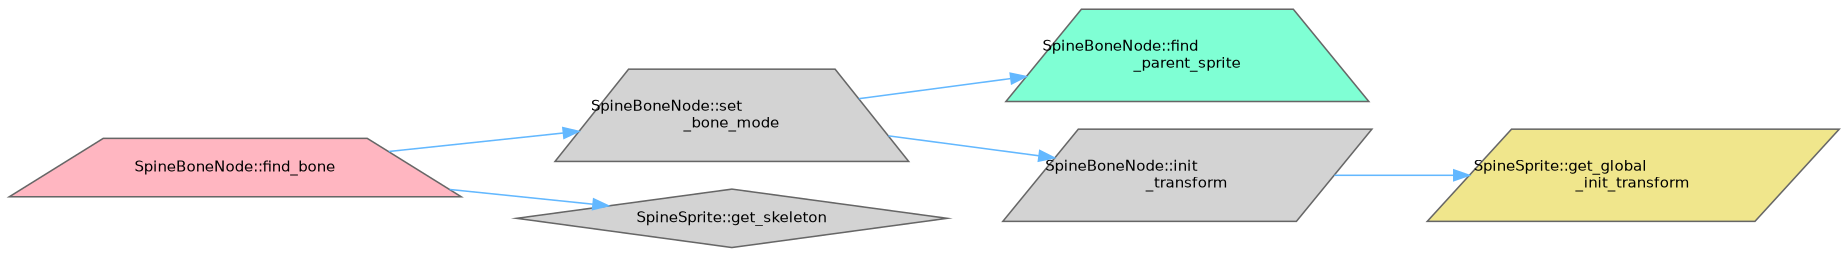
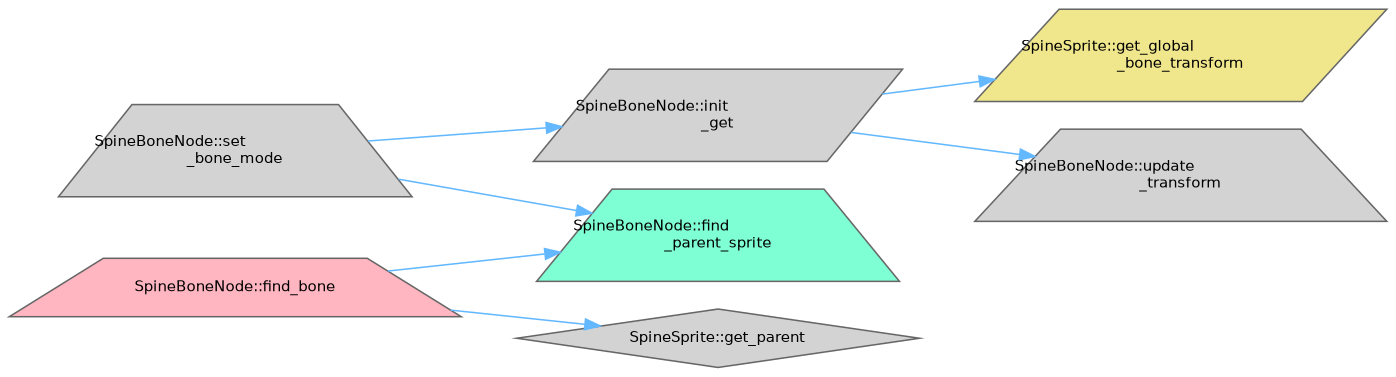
(476, 142) -> (466, 263)
none -> (1181, 175)
(1187, 175) -> (718, 115)
(1633, 175) -> (1181, 55)
(732, 218) -> (718, 338)
